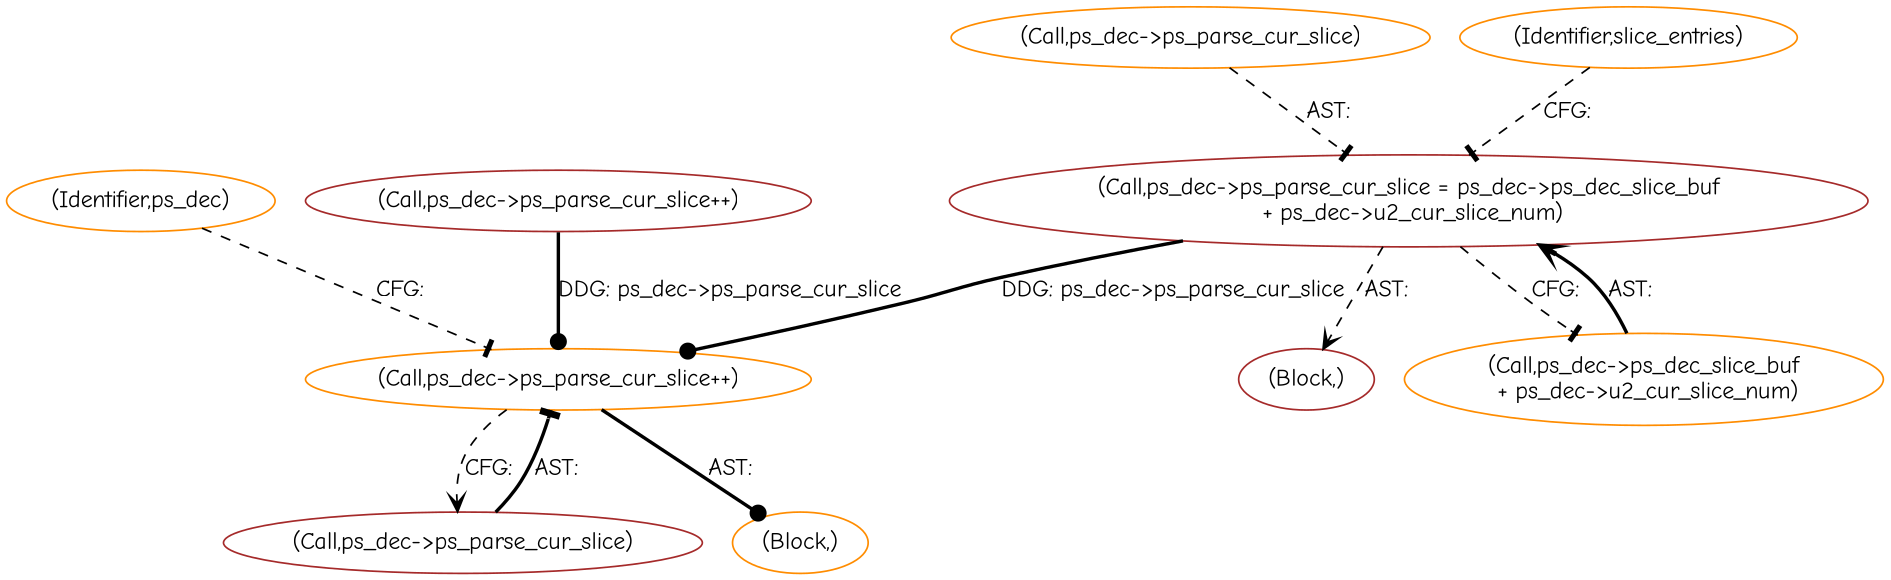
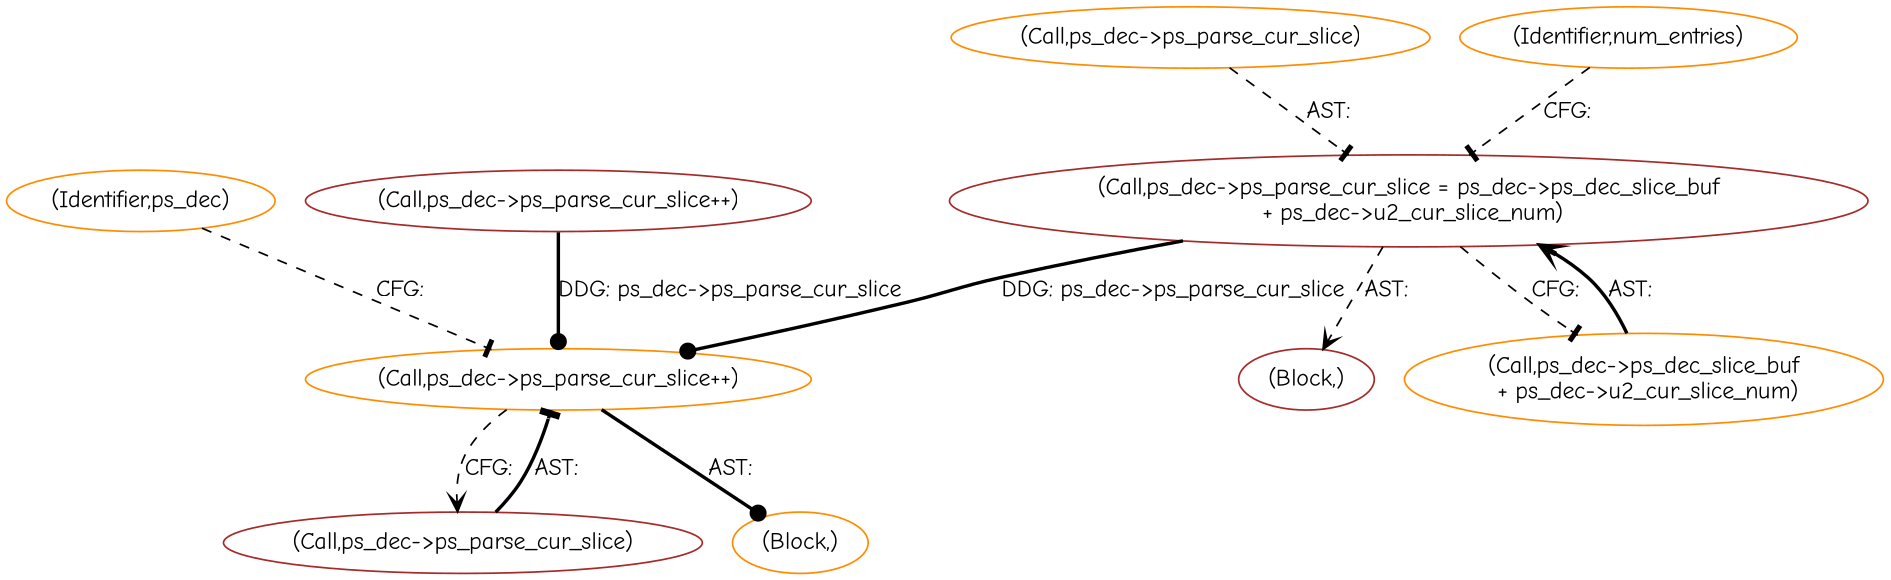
(1629, 37) -> (1629, 37)
